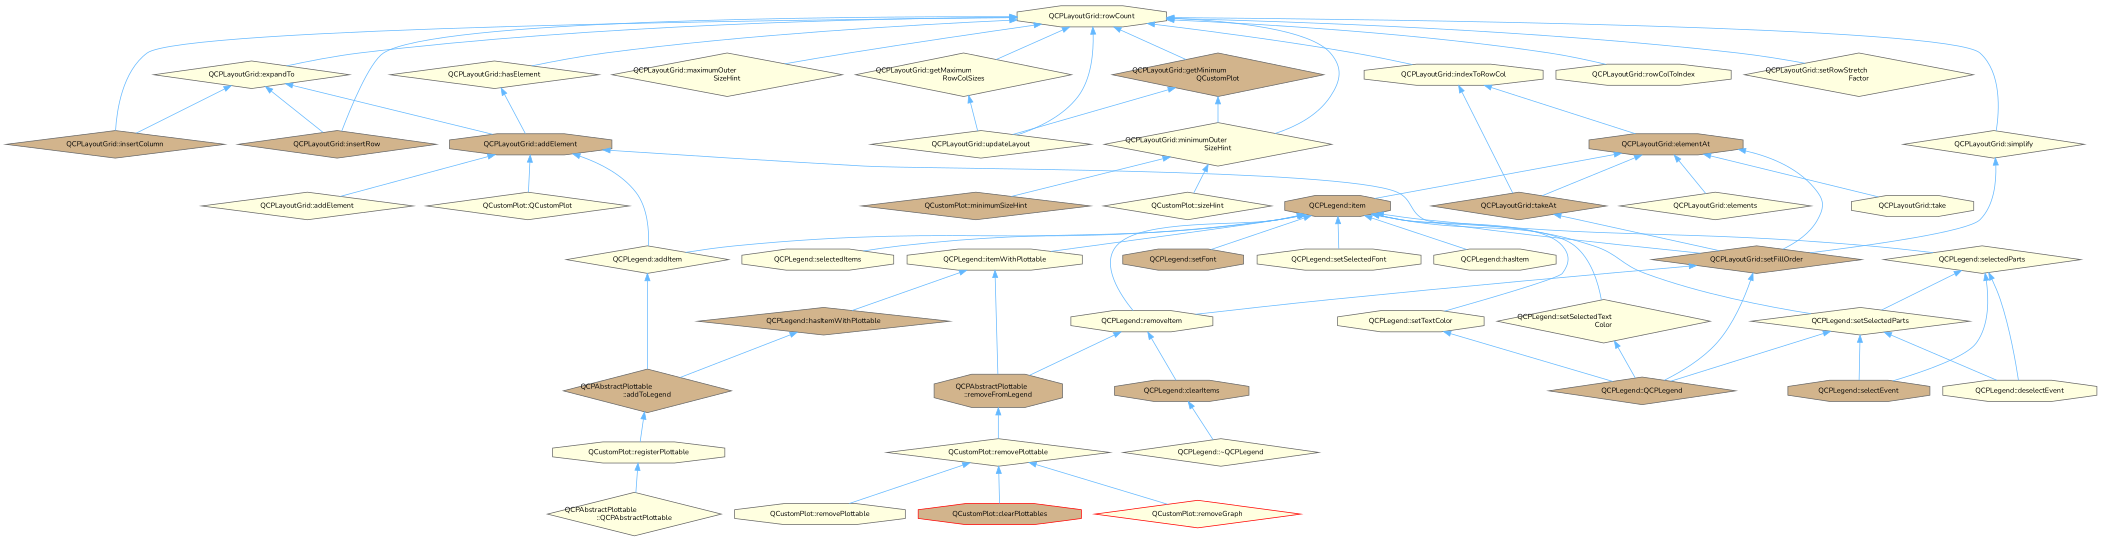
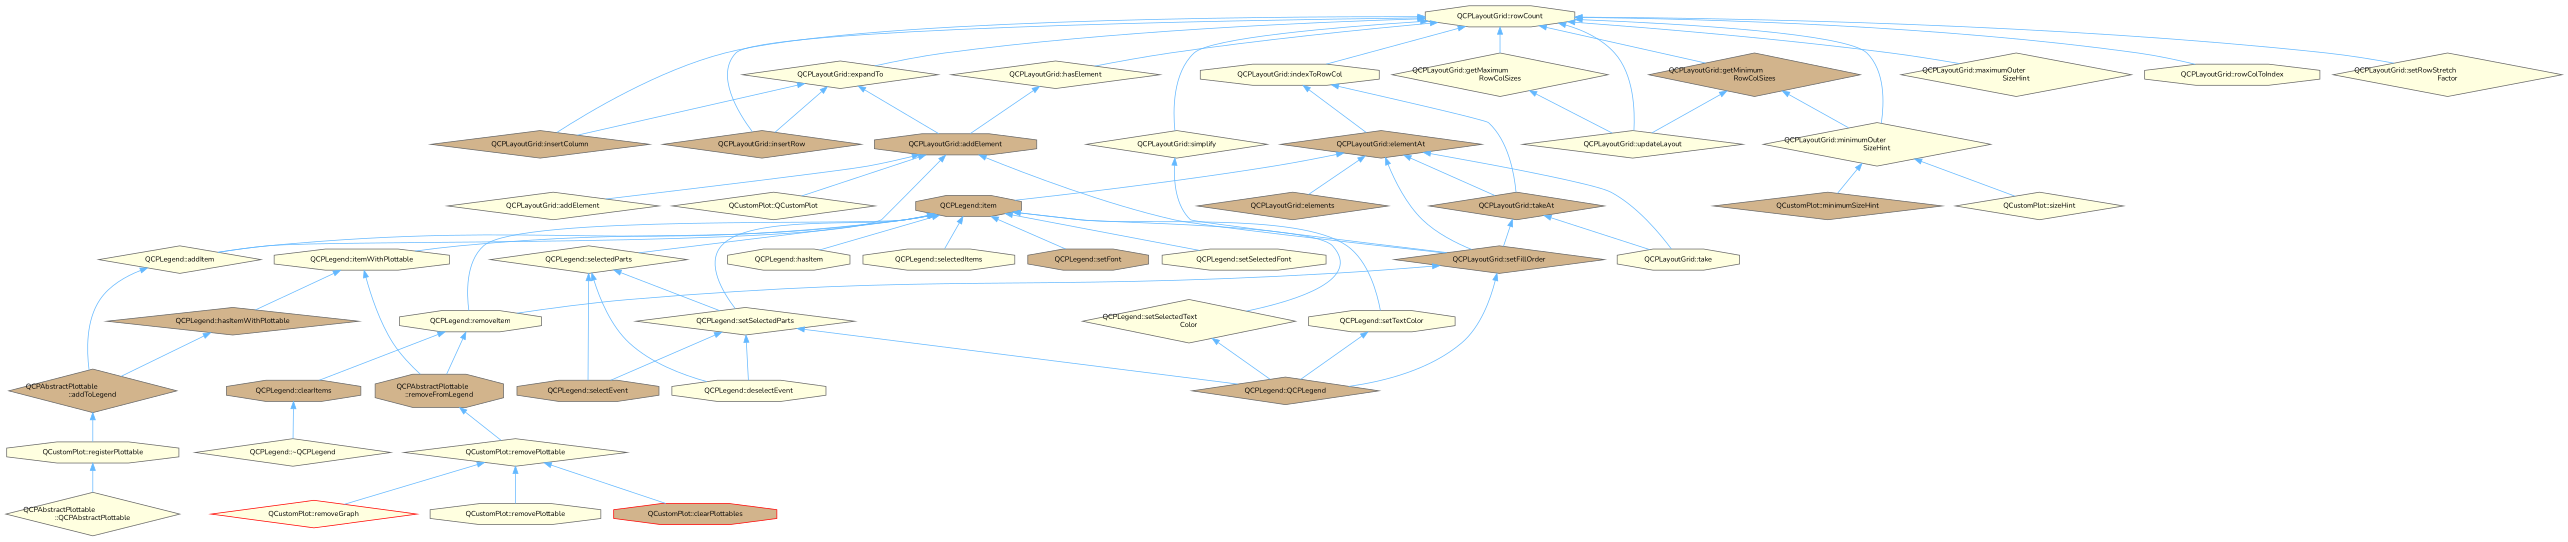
(1218, 75) -> (1755, 75)
(1666, 144) -> (1381, 144)
(1715, 206) -> (1293, 206)
none -> (1600, 234)
